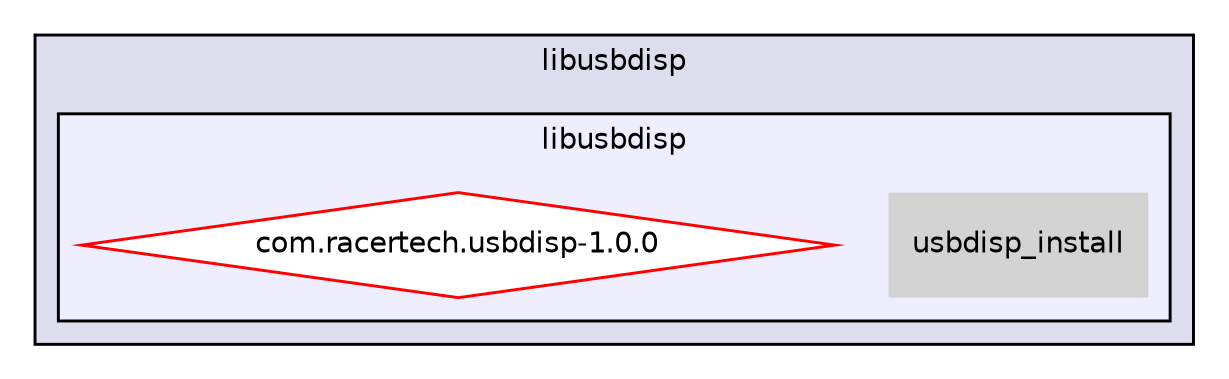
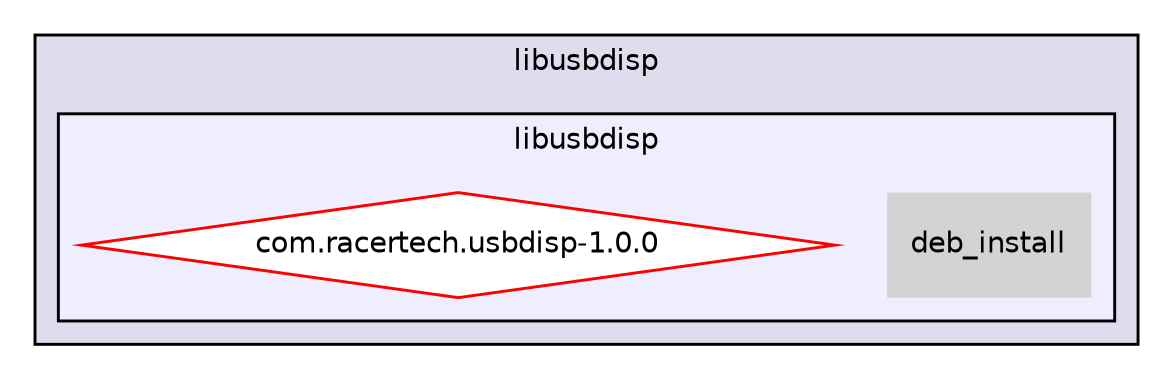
(1018, 245) -> (989, 245)
